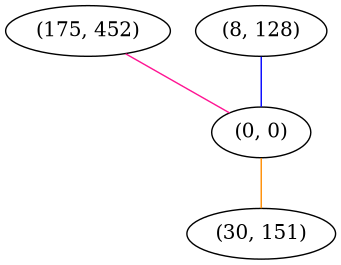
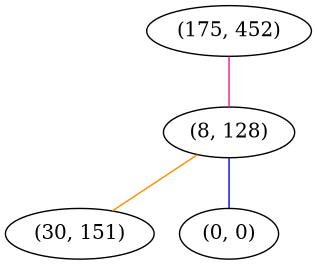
(178, 83) -> (229, 82)
(261, 183) -> (155, 183)
